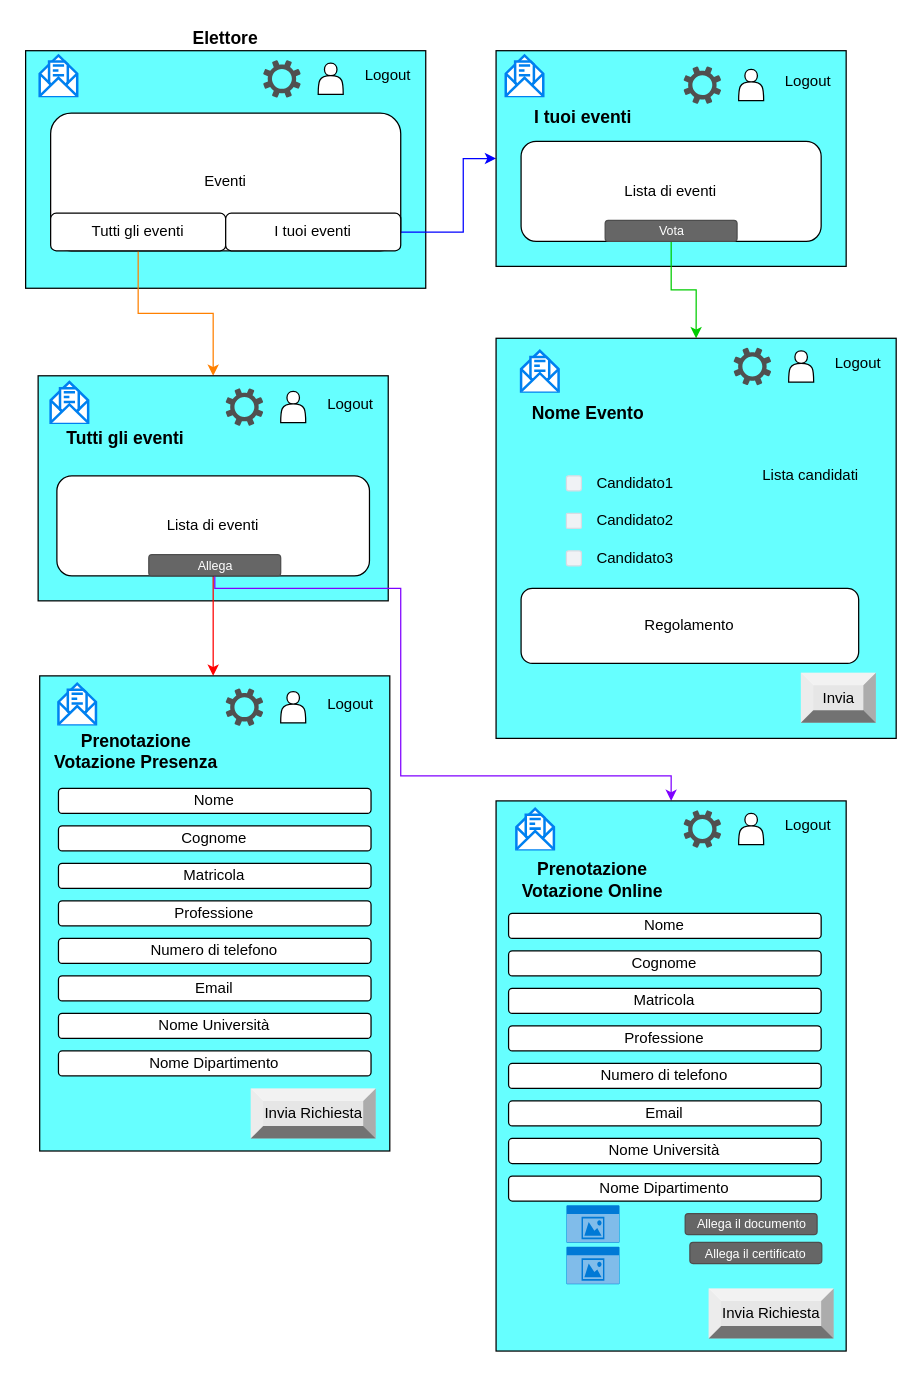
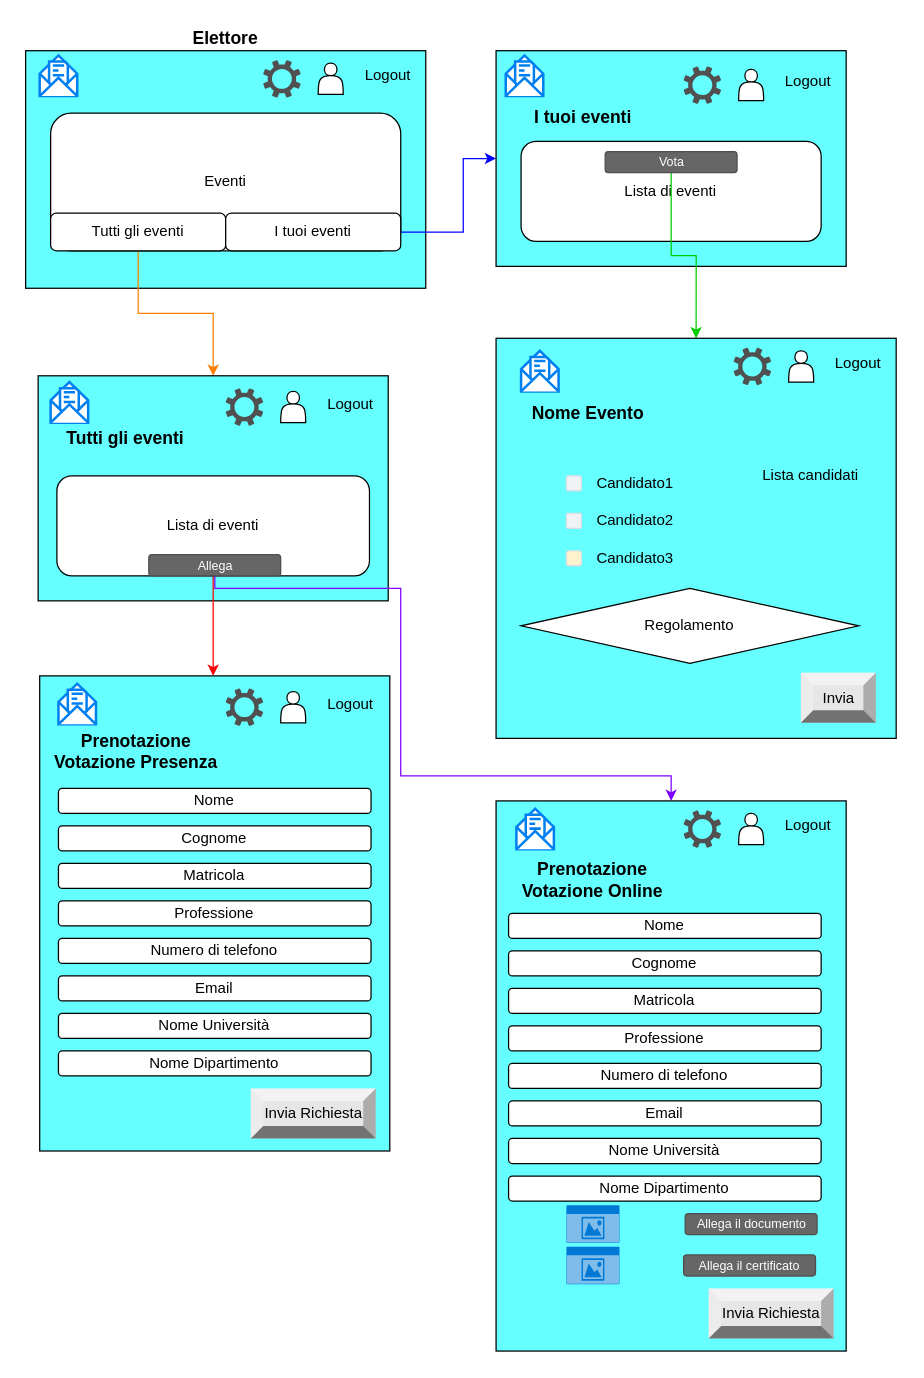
(671, 231) -> (671, 162)
(574, 558) -> (574, 558)
(690, 626) -> (690, 626)
(756, 1253) -> (749, 1265)
